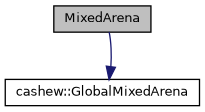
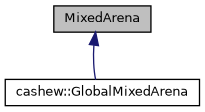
(111, 49) -> (94, 63)
